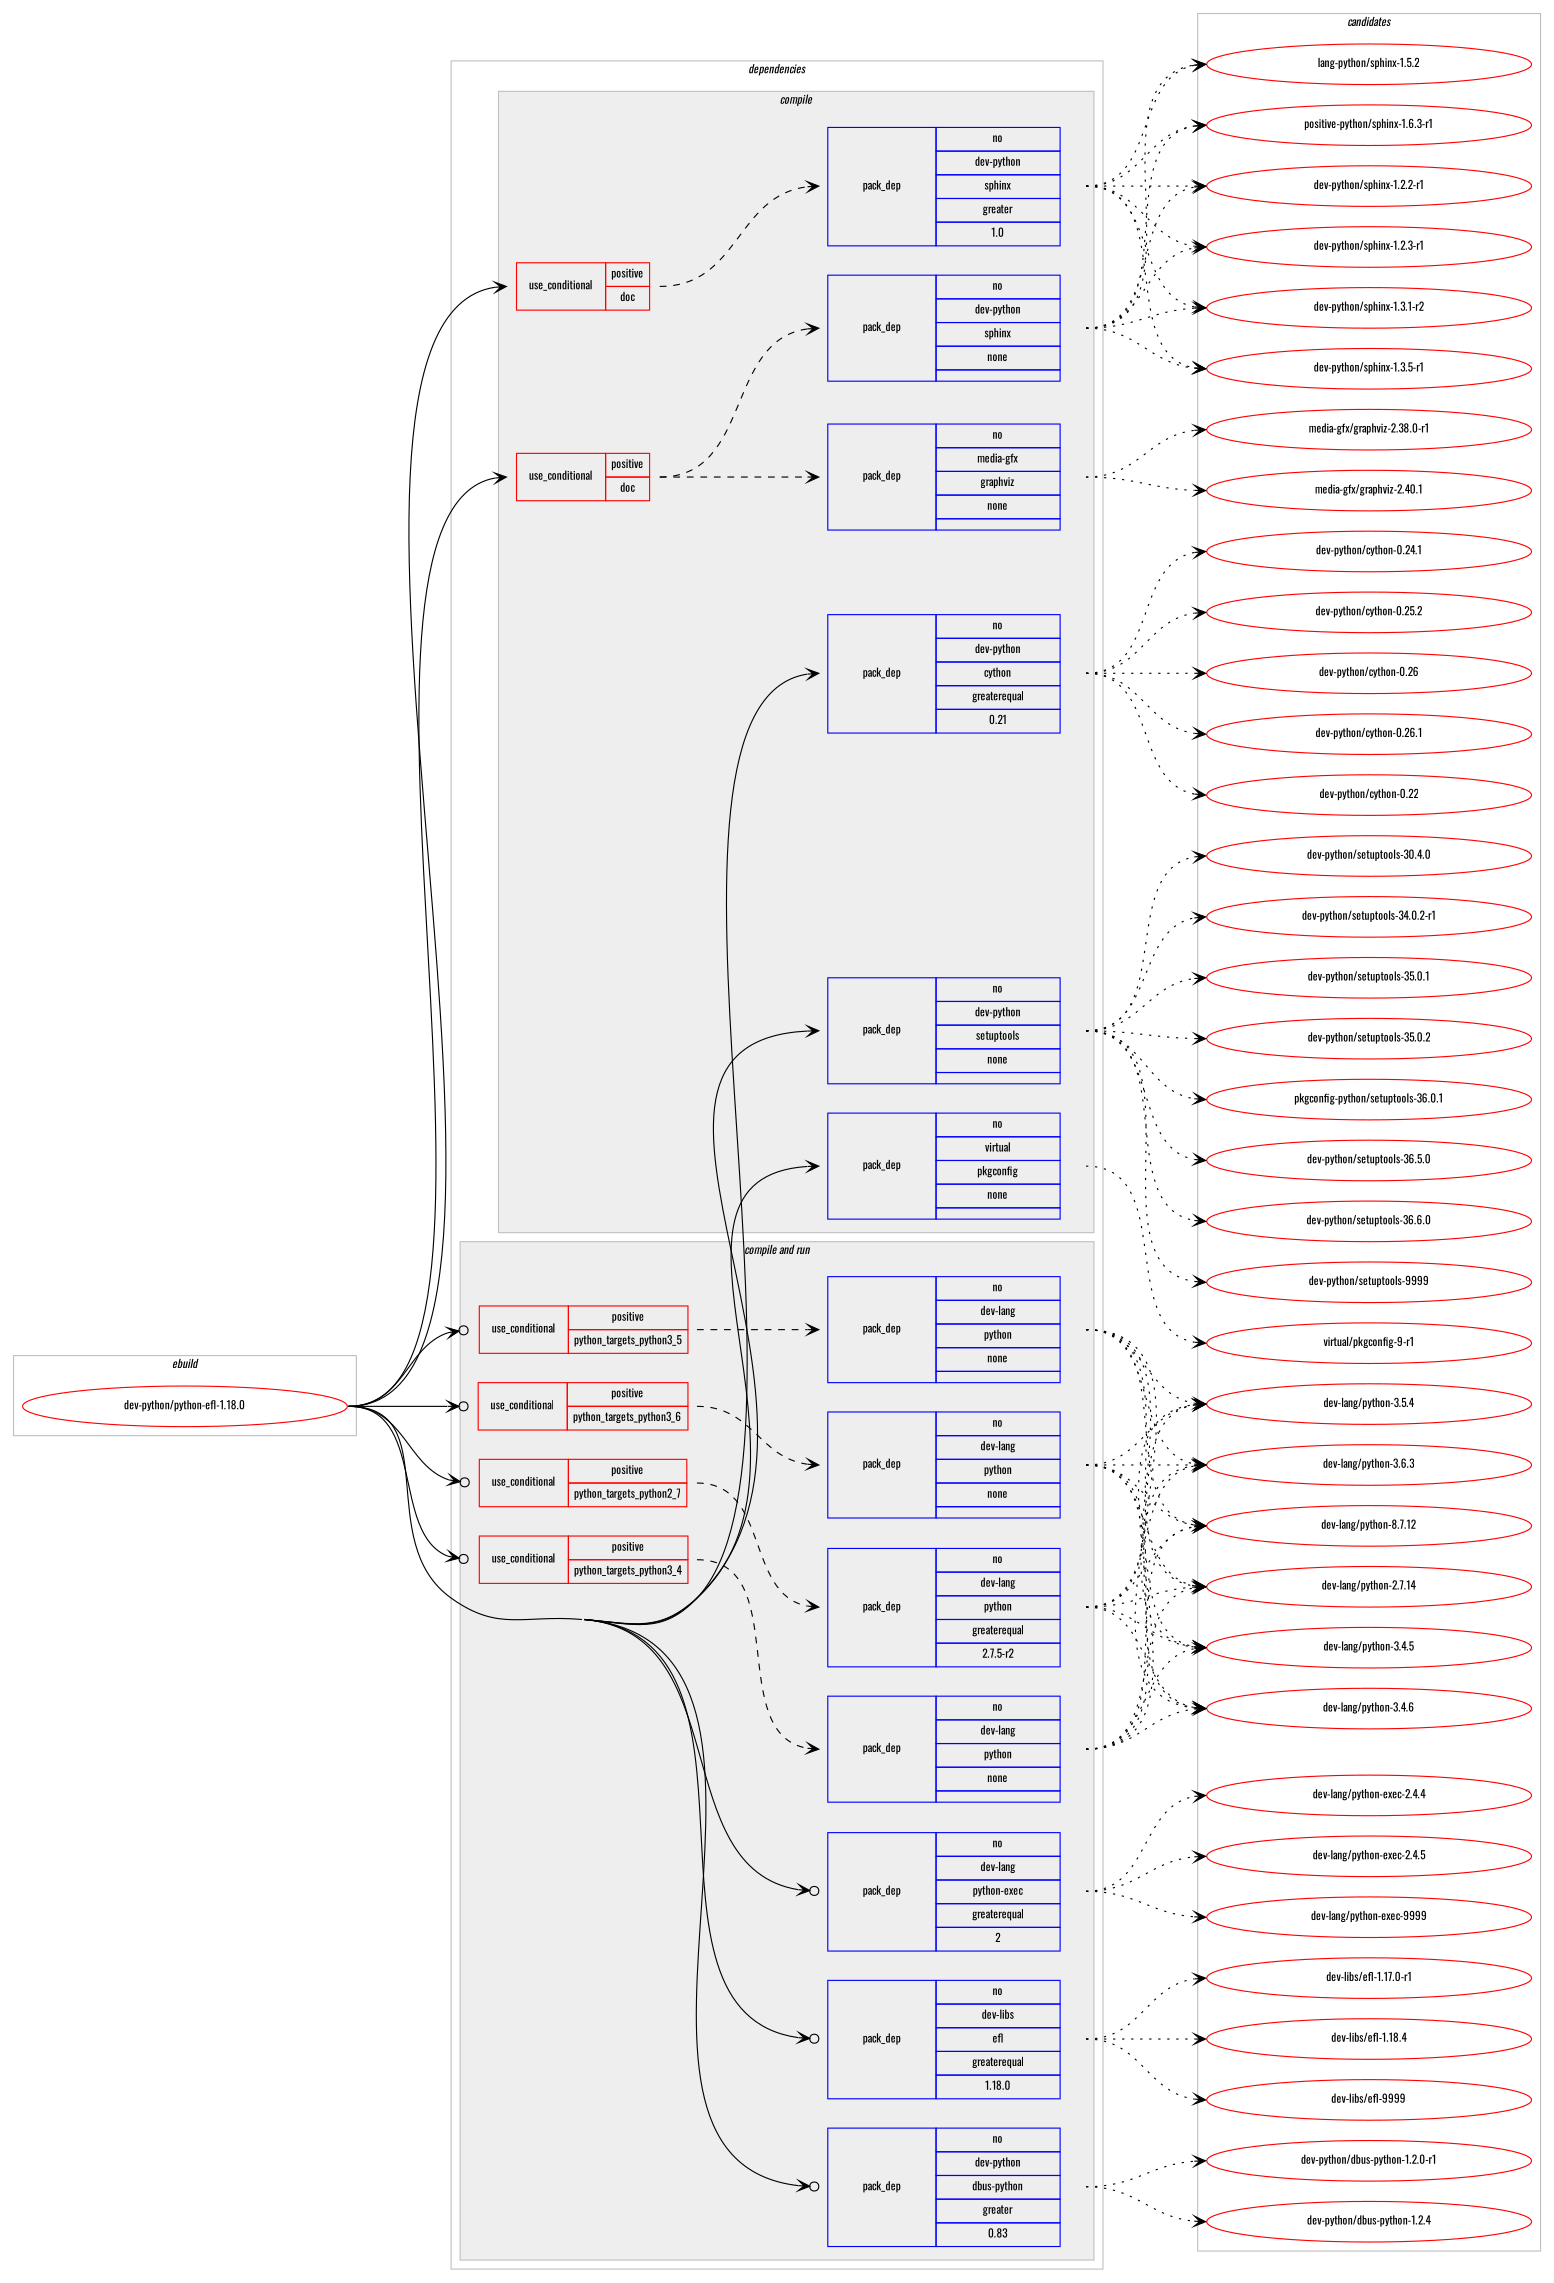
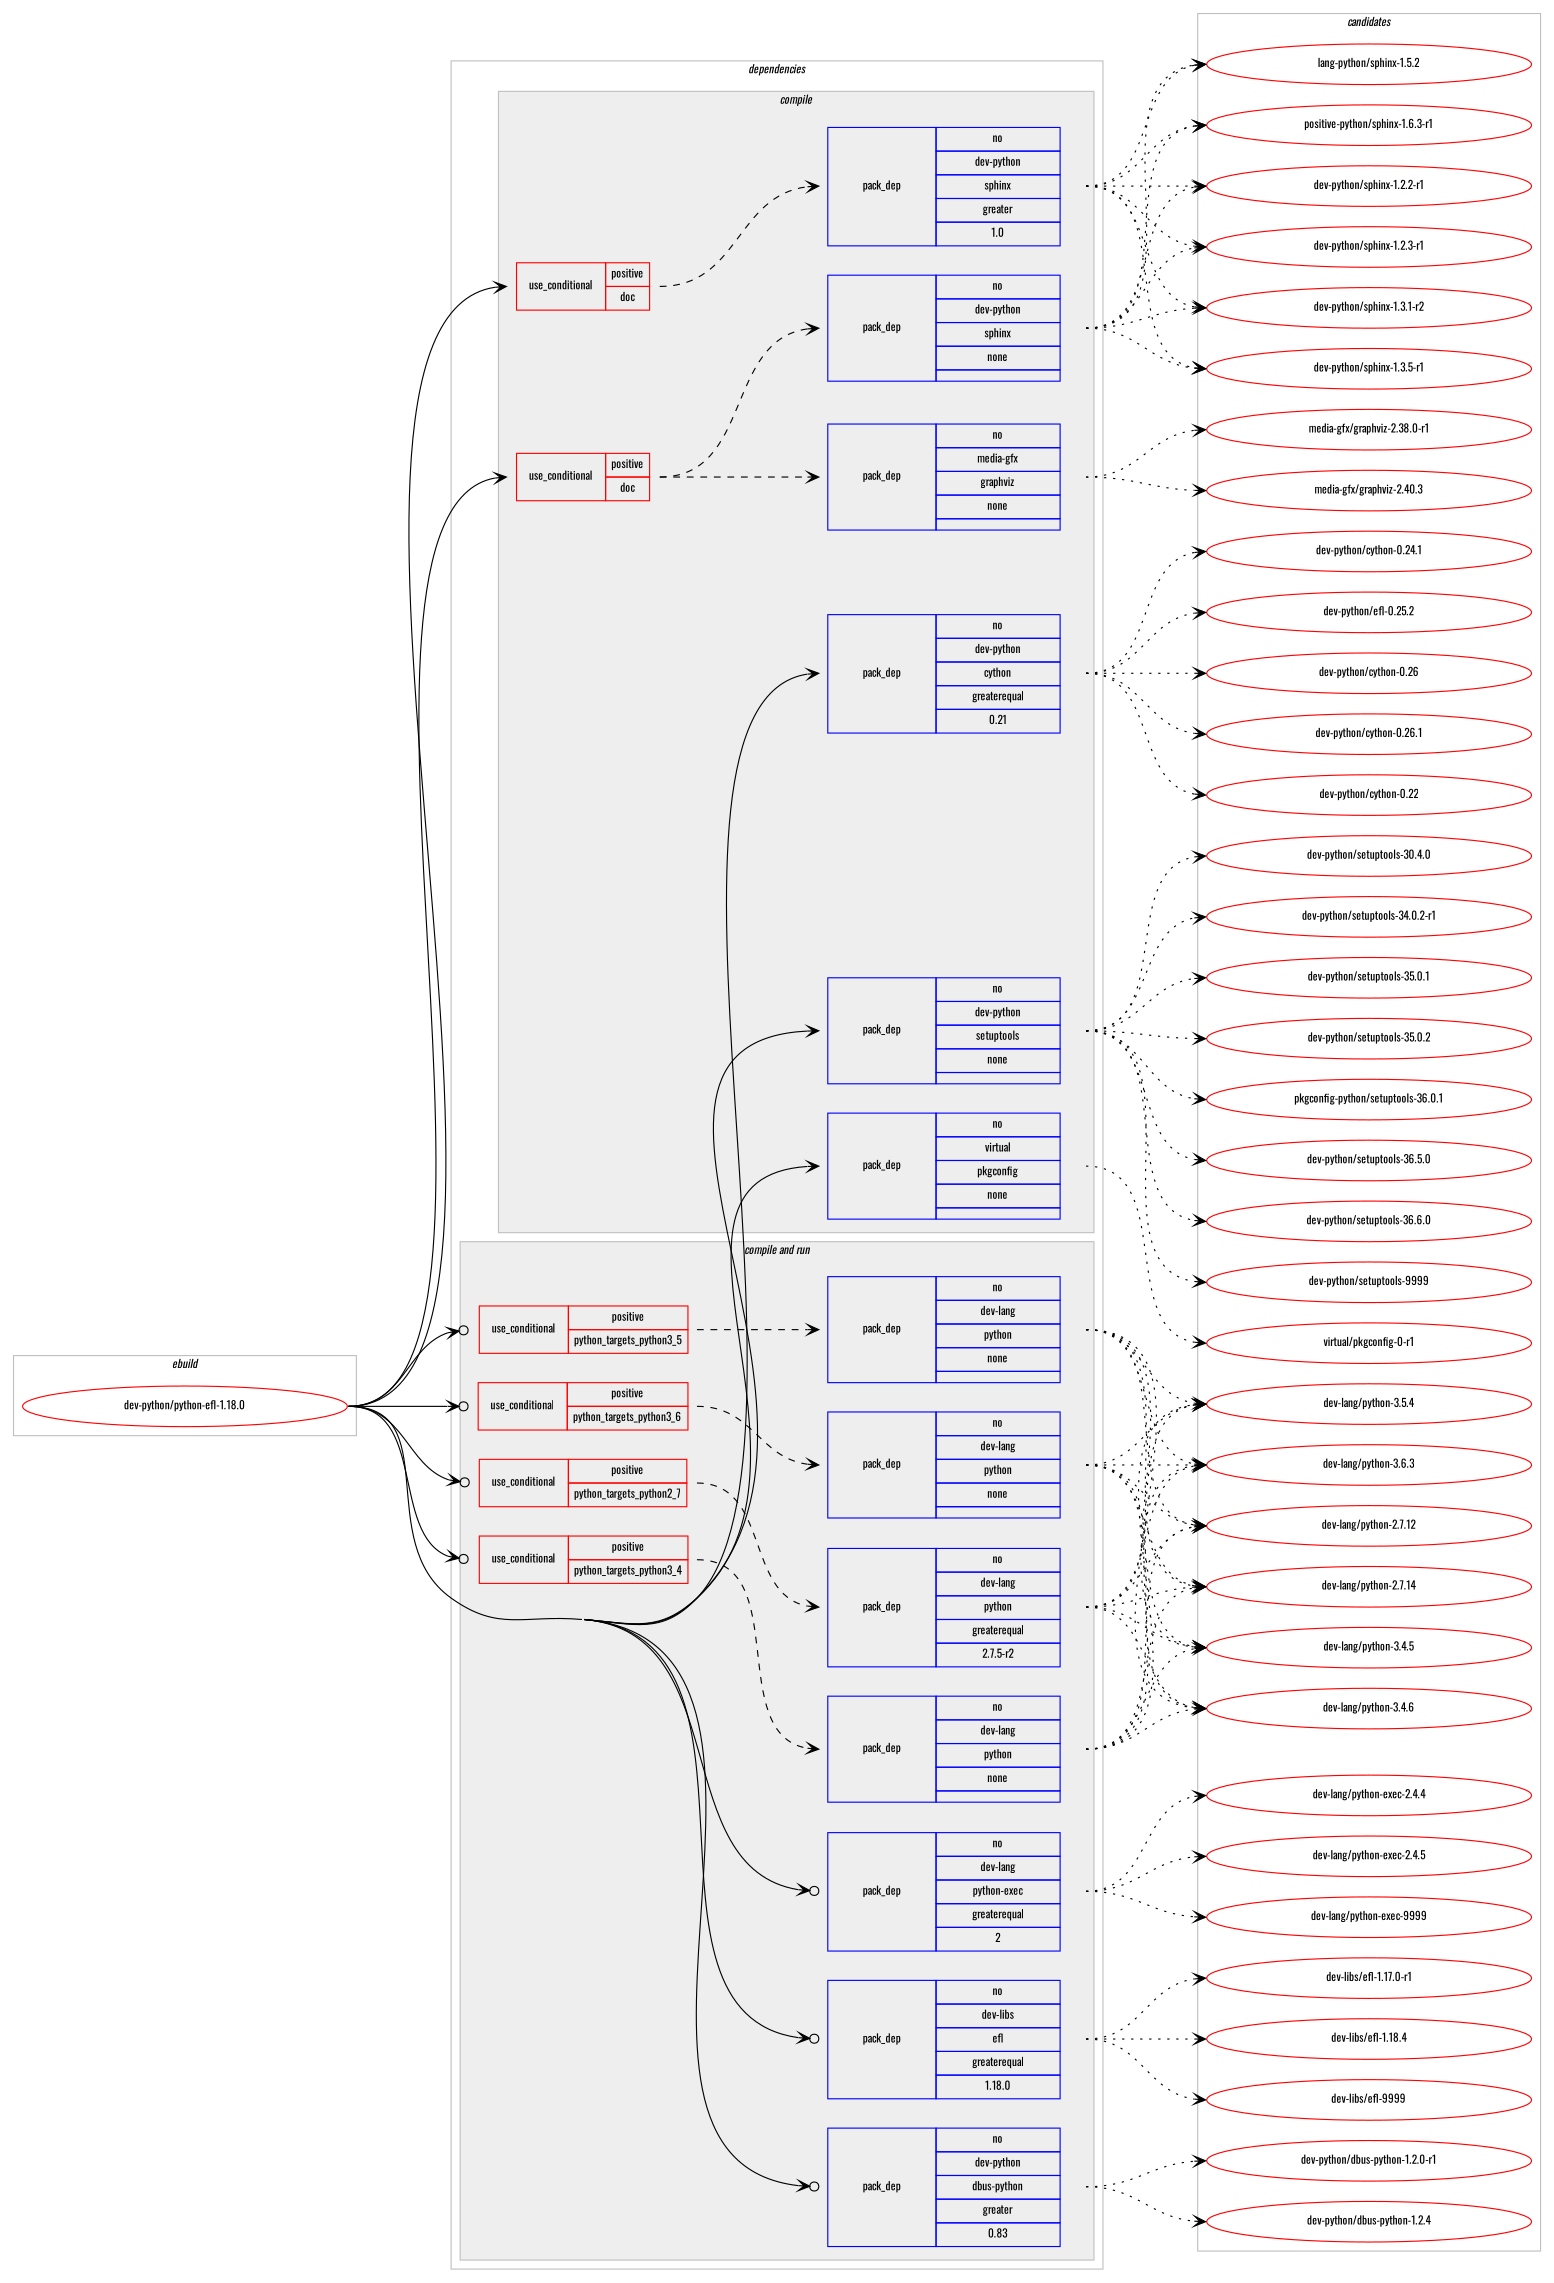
(1369, 491) -> (1369, 491)
(1369, 612) -> (1369, 612)
(1369, 1343) -> (1369, 1343)
(1369, 1526) -> (1369, 1526)
